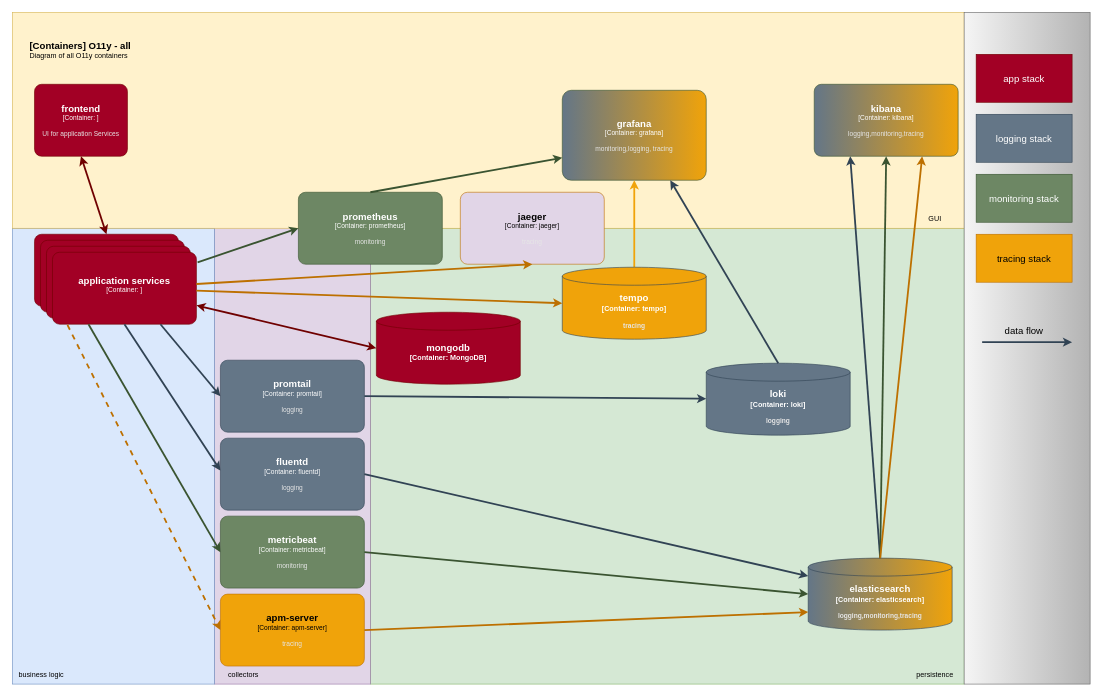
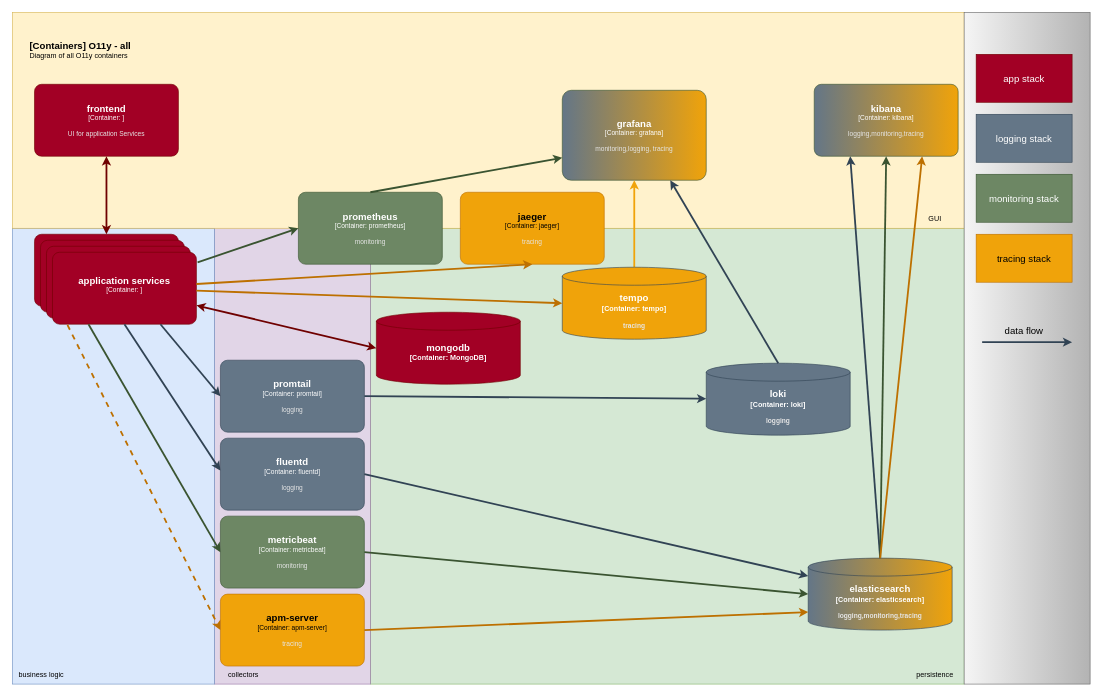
(81, 120) -> (107, 120)
(533, 228) -> (533, 228)
